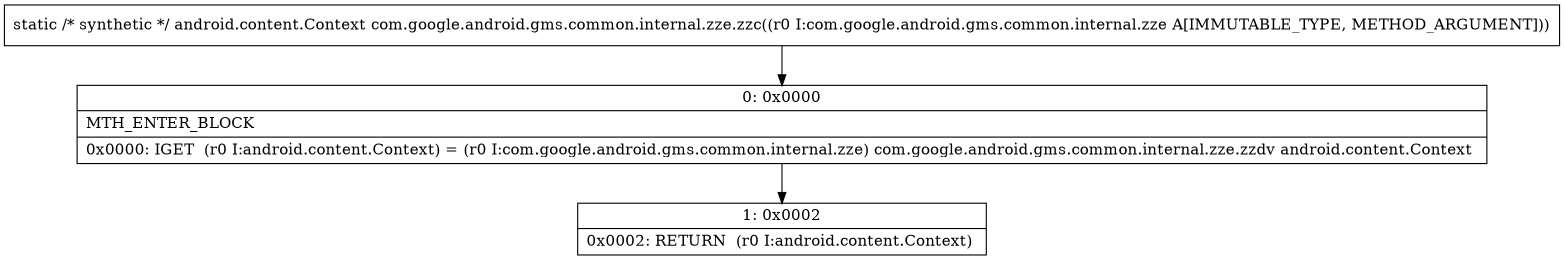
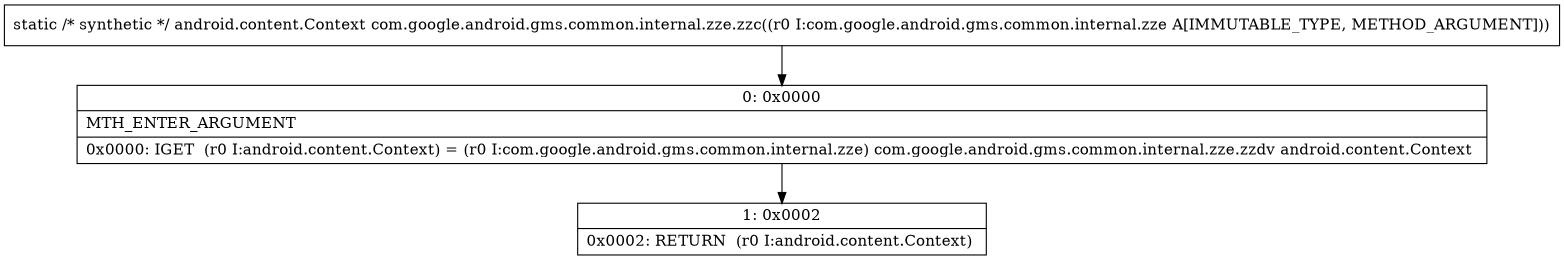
(171, 123) -> (191, 123)
